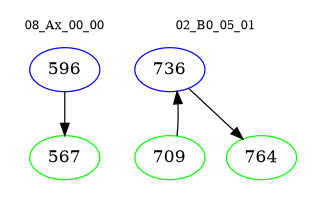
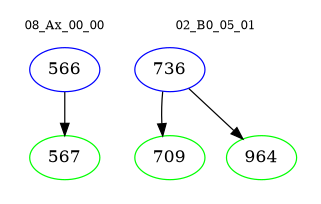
(65, 70) -> (65, 70)
(178, 120) -> (162, 108)
(262, 158) -> (262, 158)
